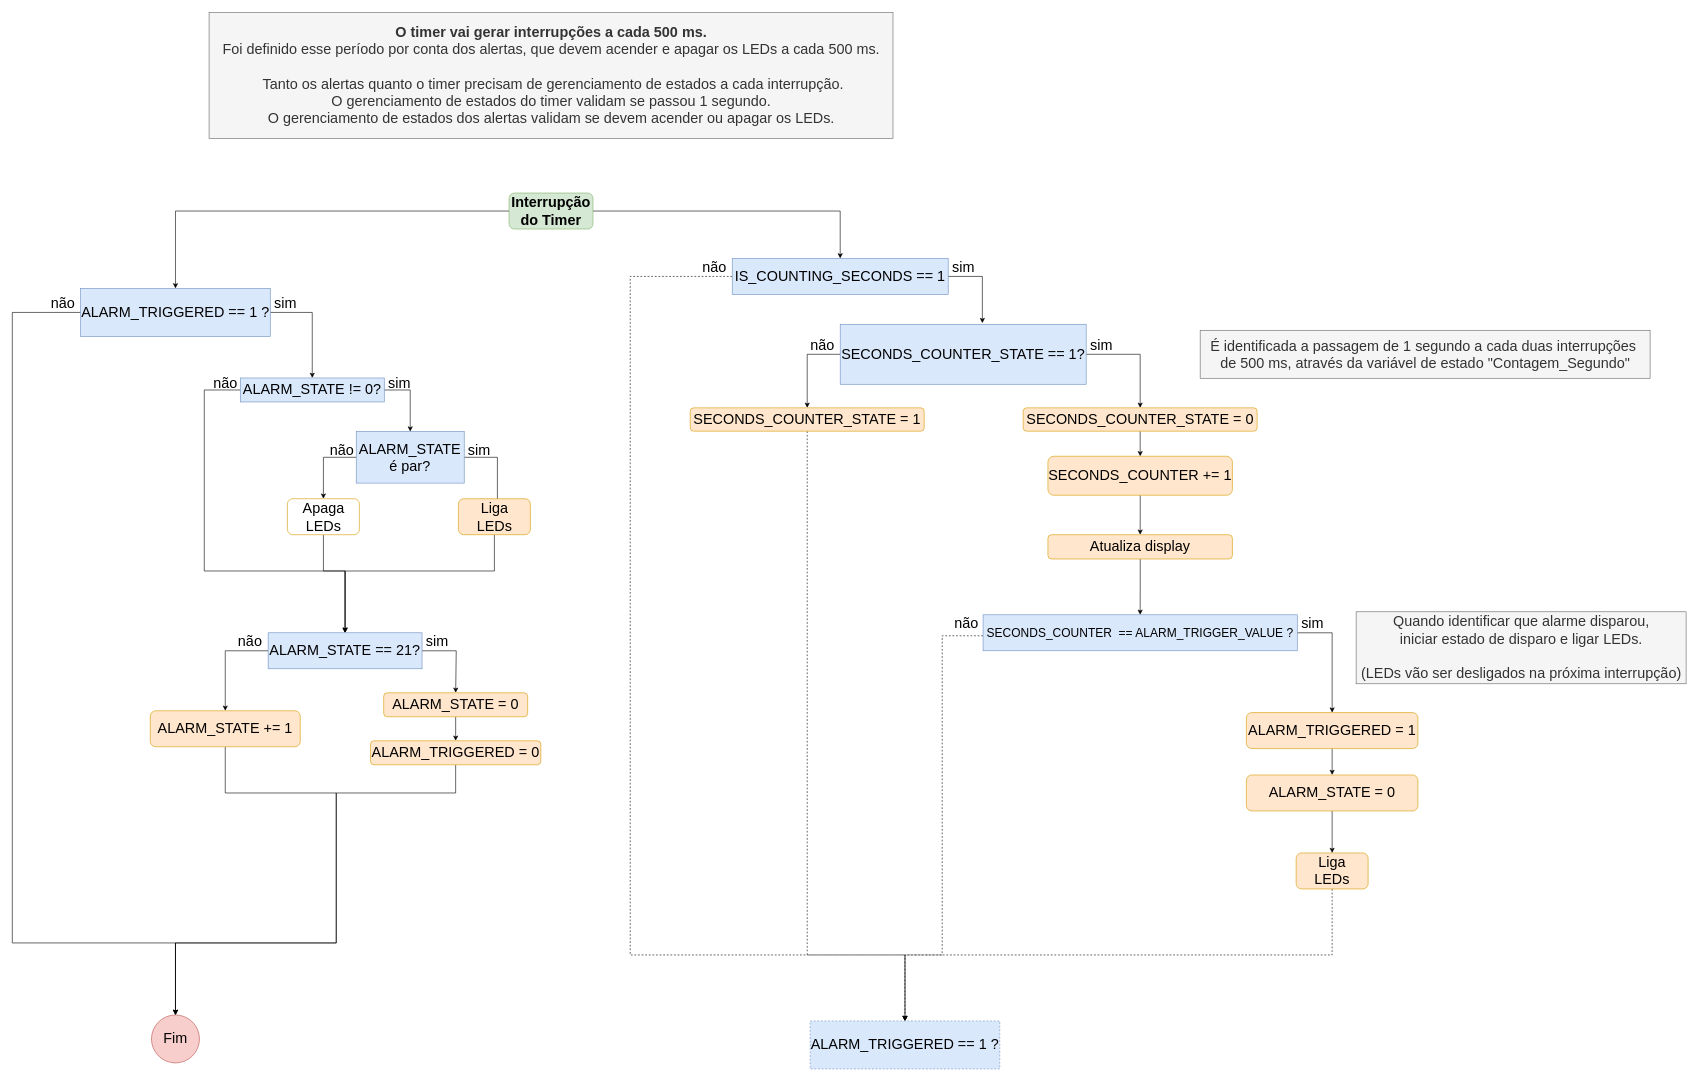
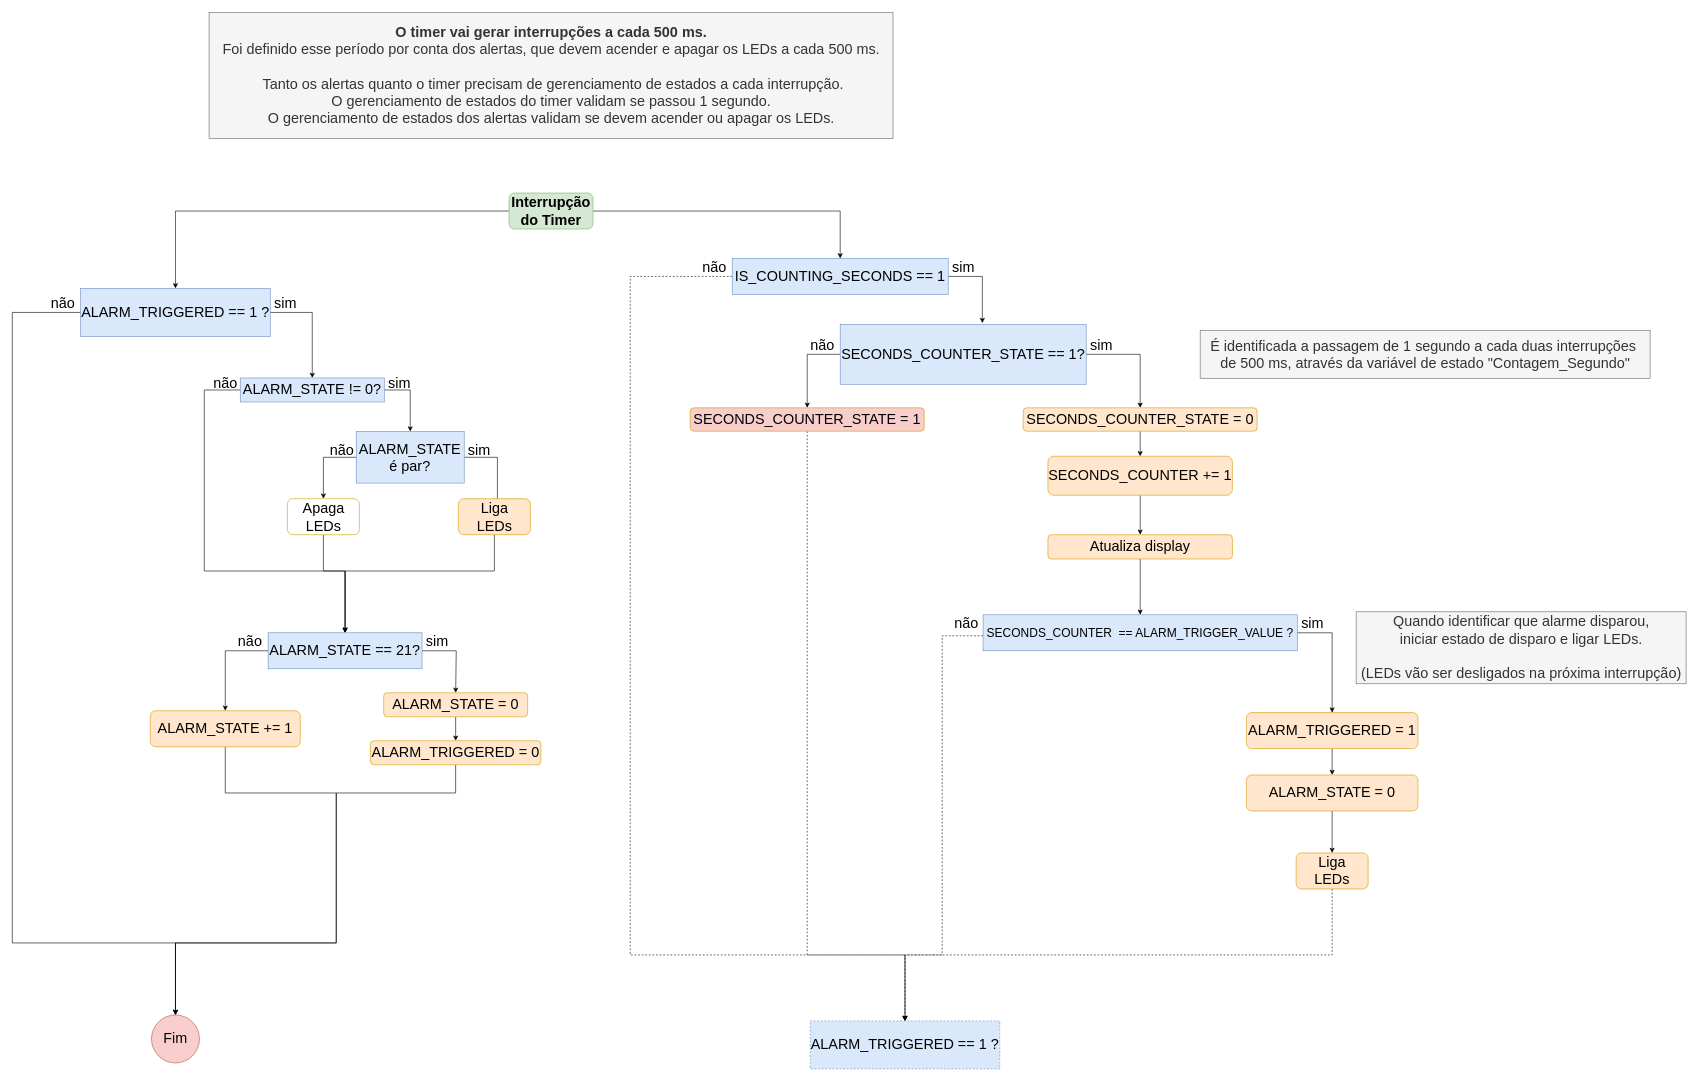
(807, 419) -> (807, 419)
